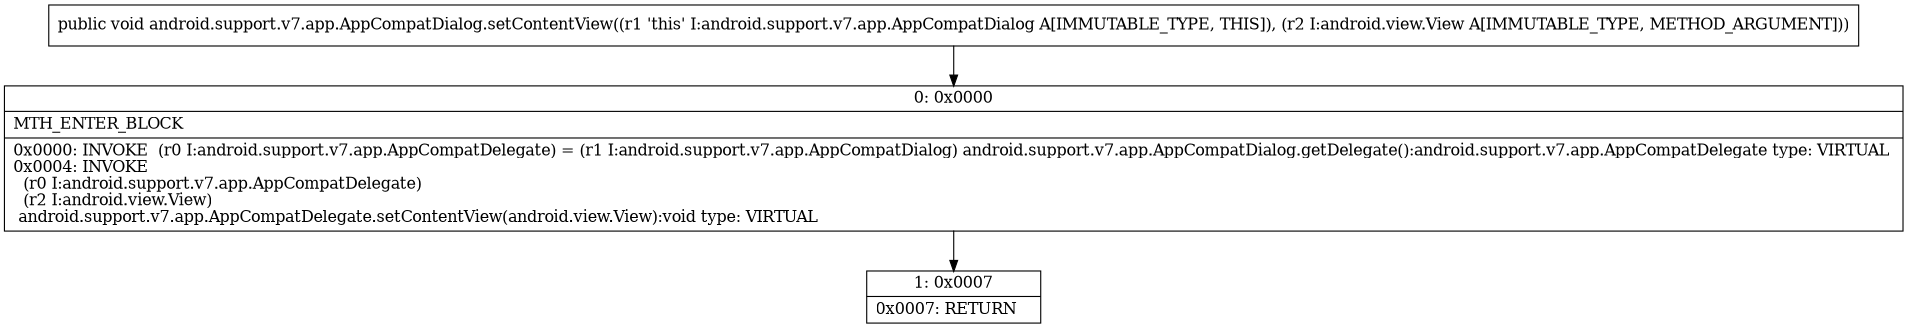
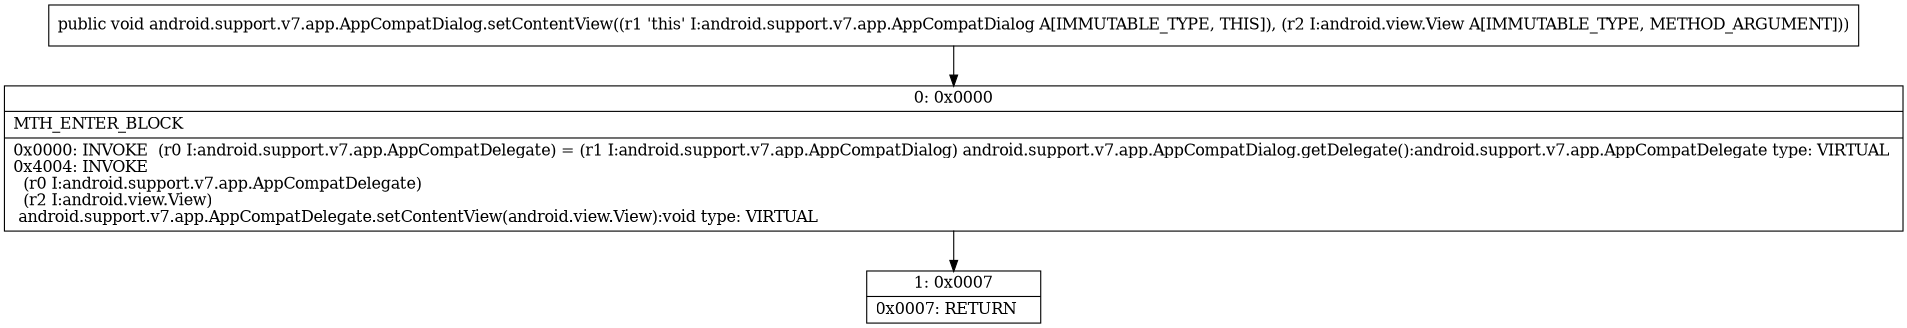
(86, 167) -> (86, 167)
